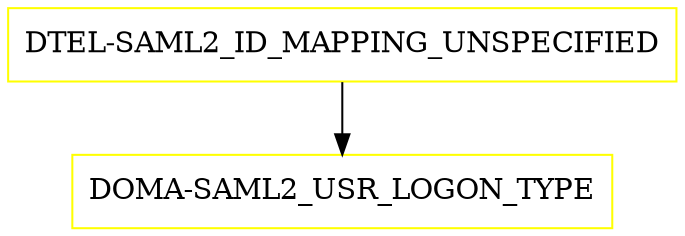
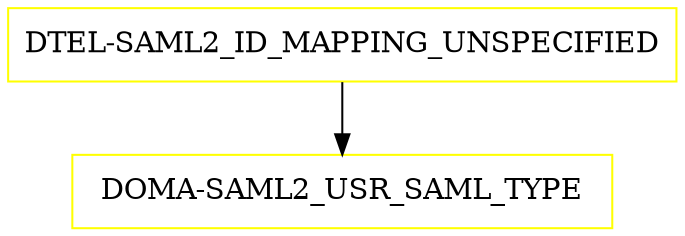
(342, 192) -> (342, 192)
